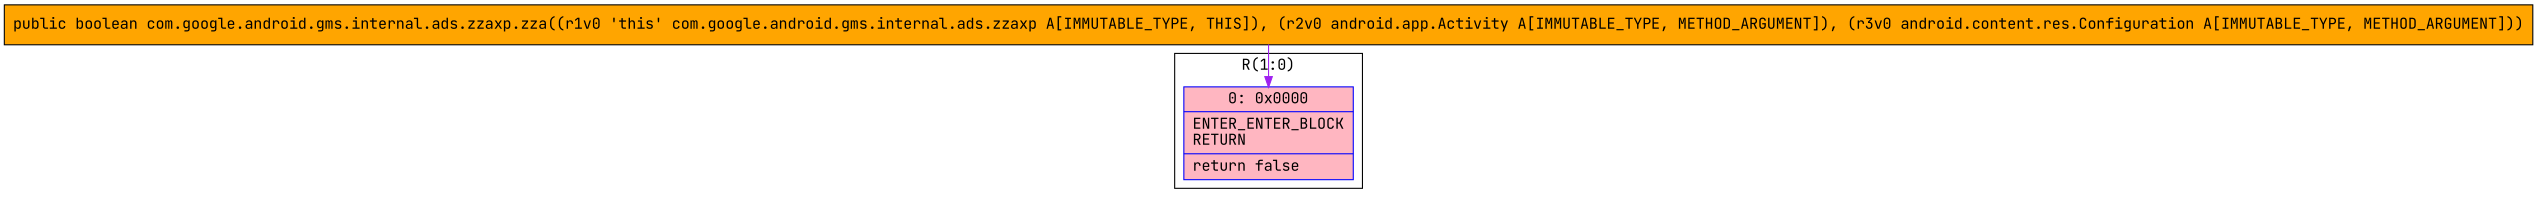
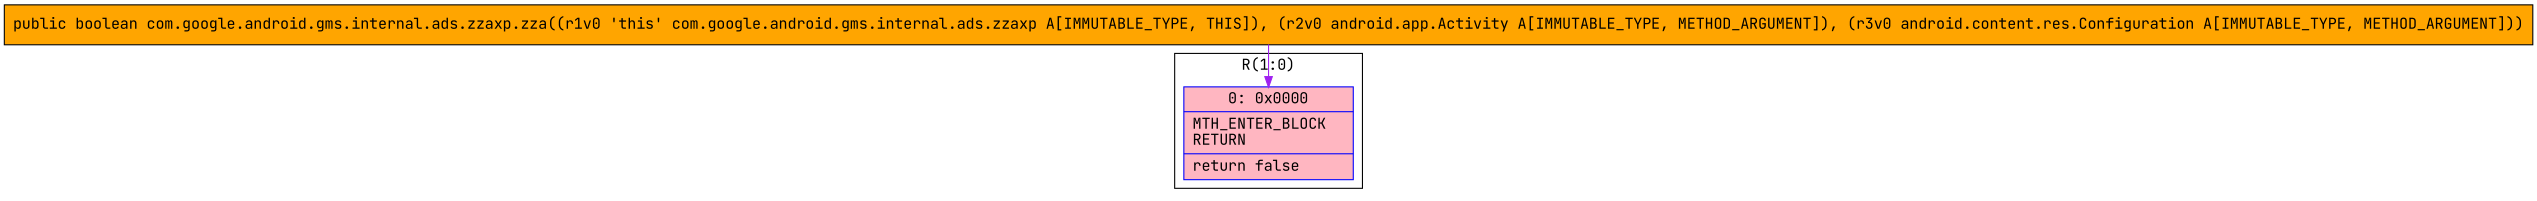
(1269, 124) -> (1259, 124)
